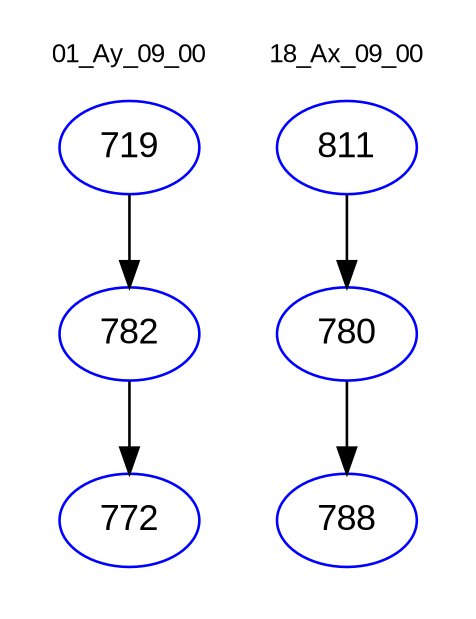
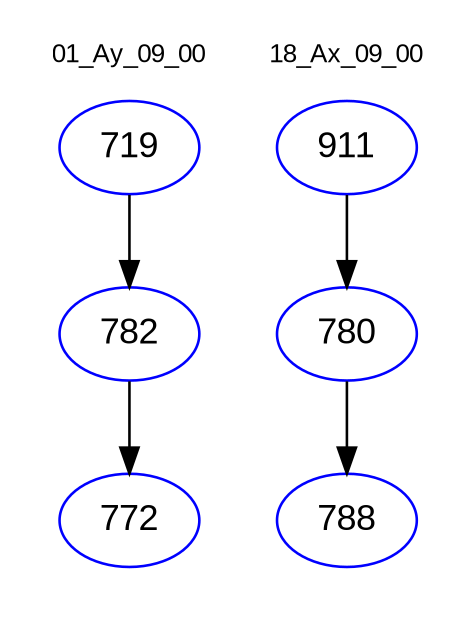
(347, 148) -> (347, 148)
